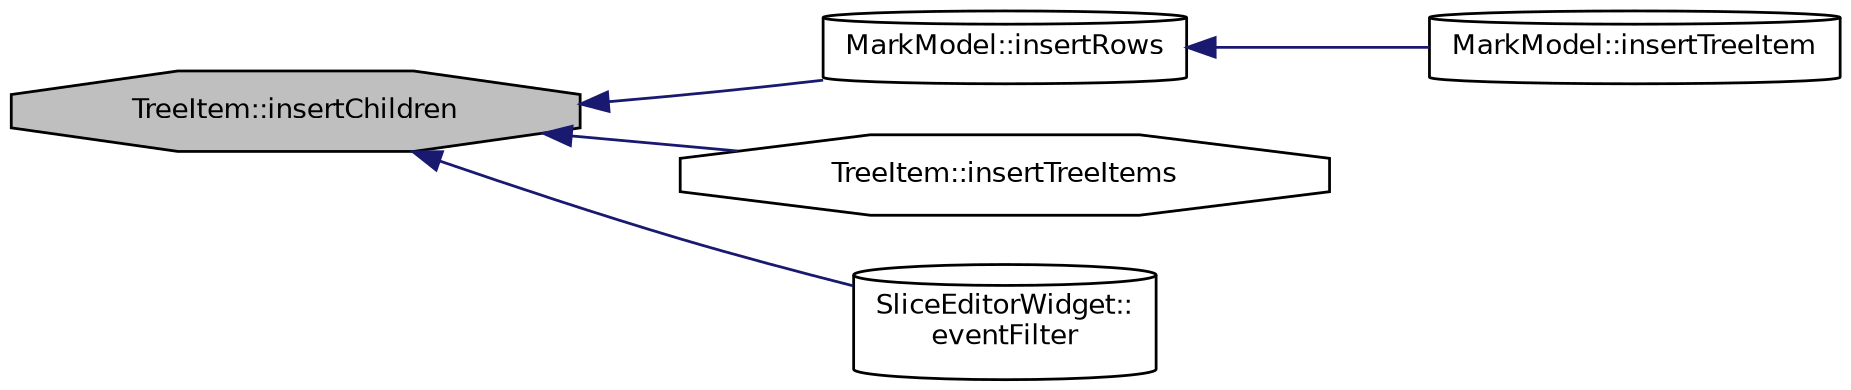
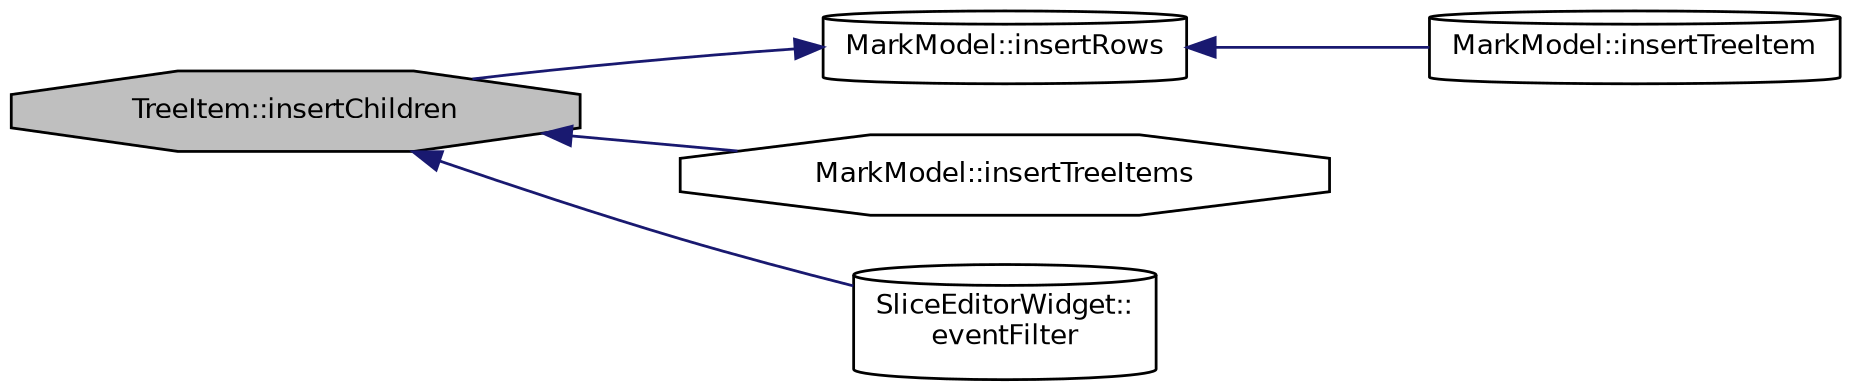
(716, 92) -> (633, 62)
(1005, 175) -> (1005, 175)
